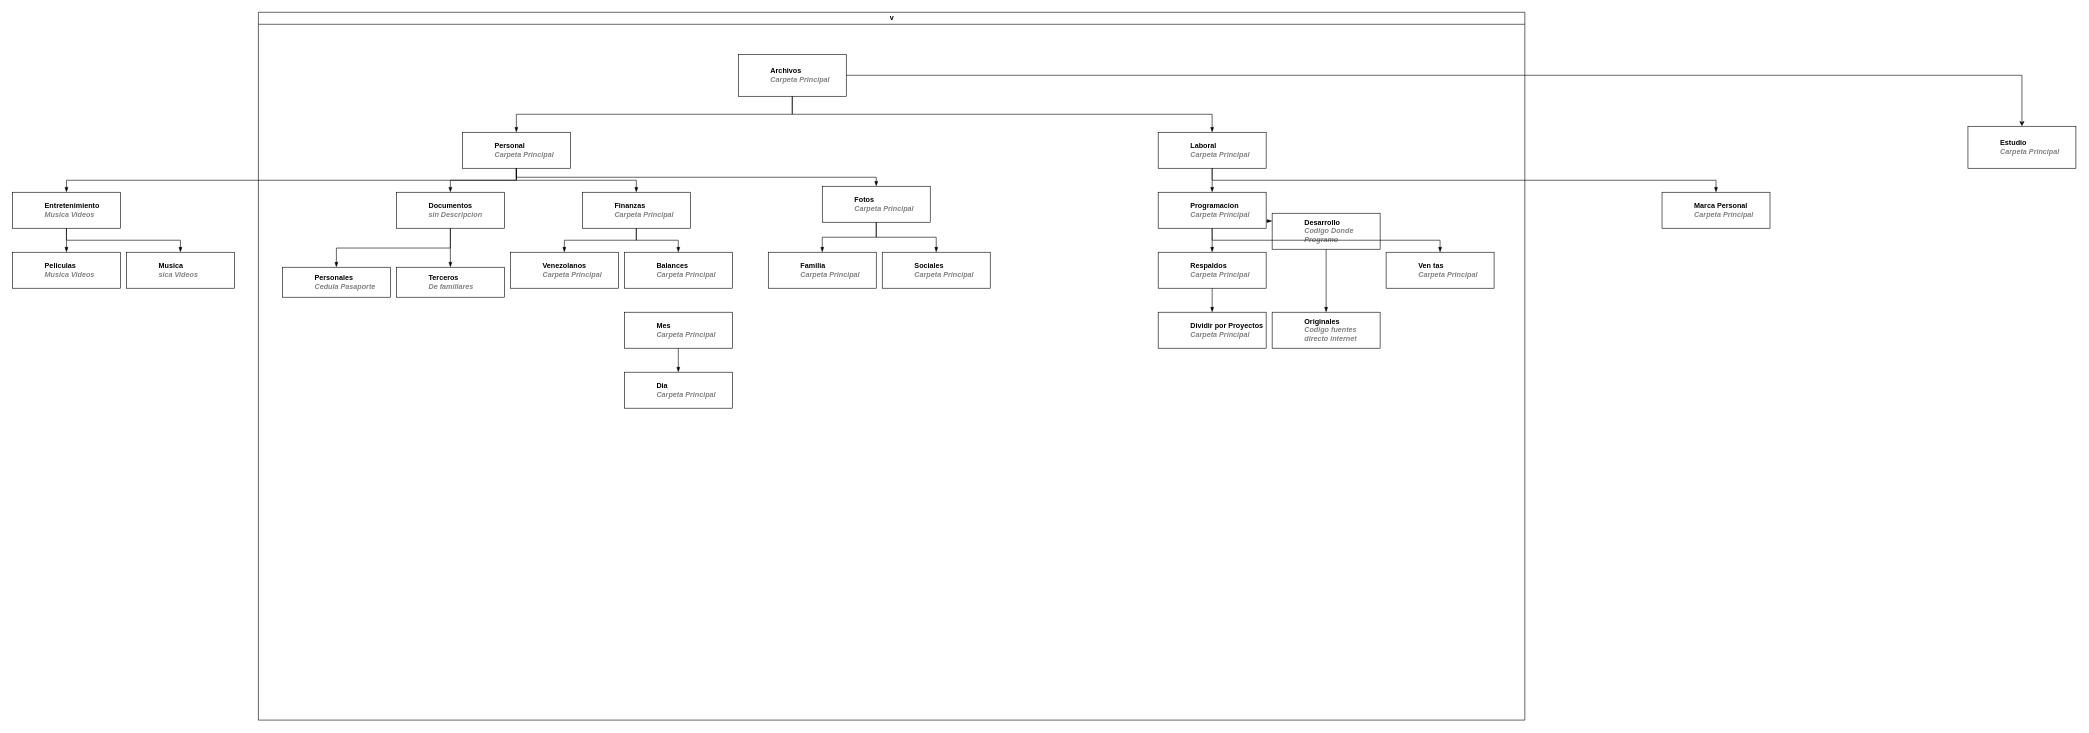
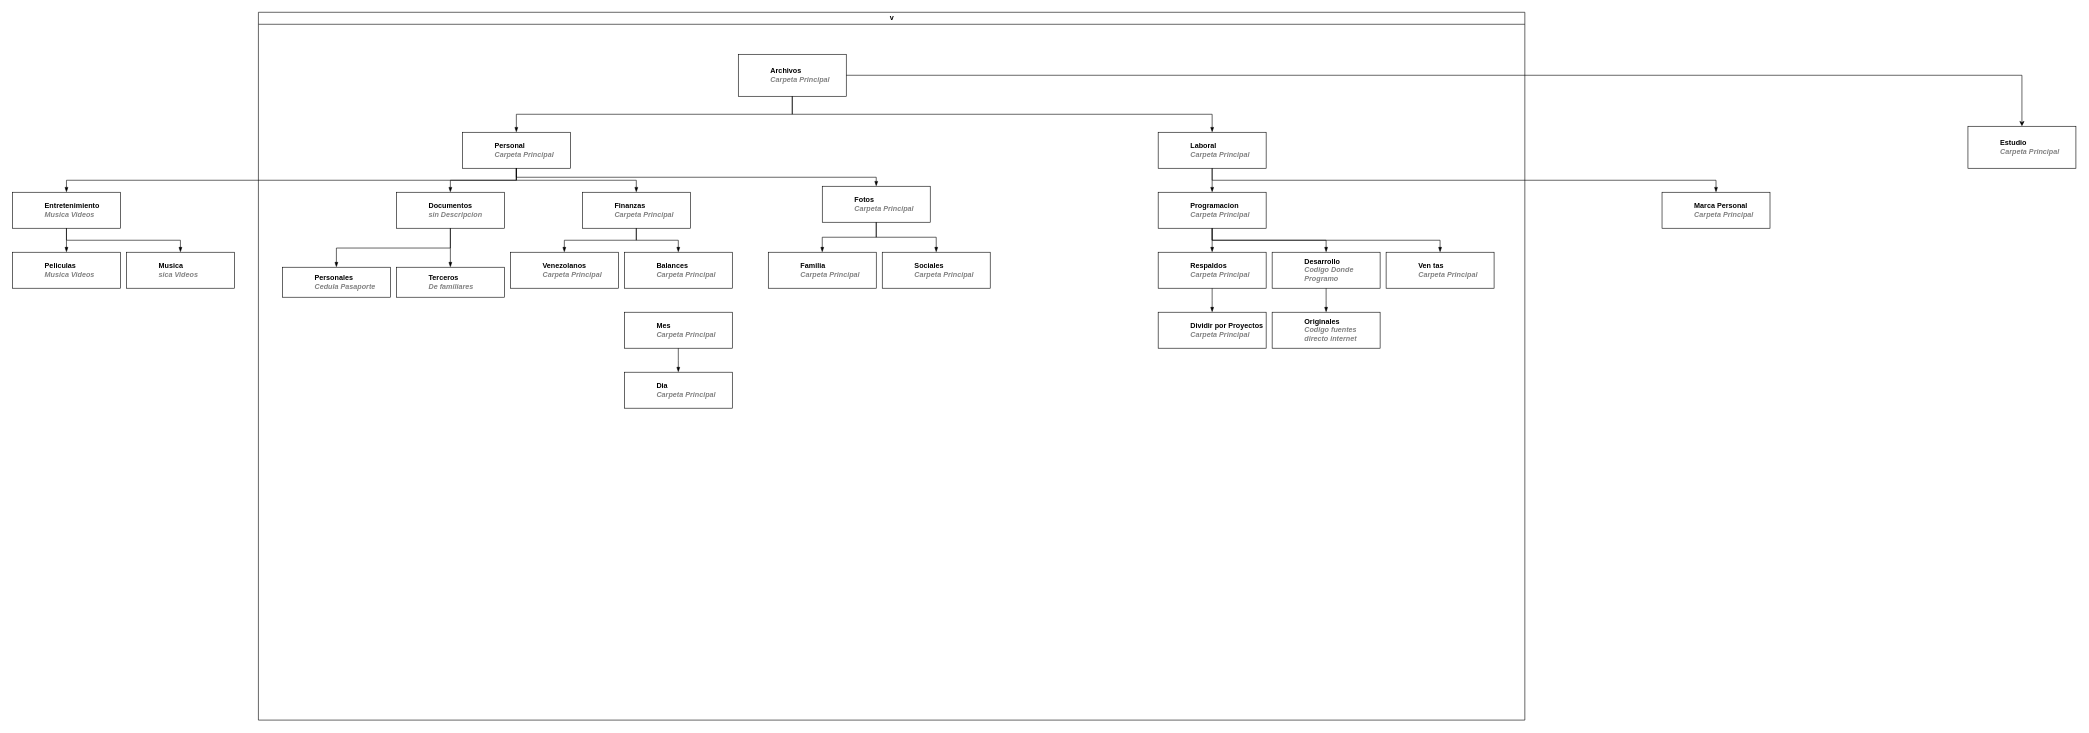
(1326, 231) -> (1326, 270)
